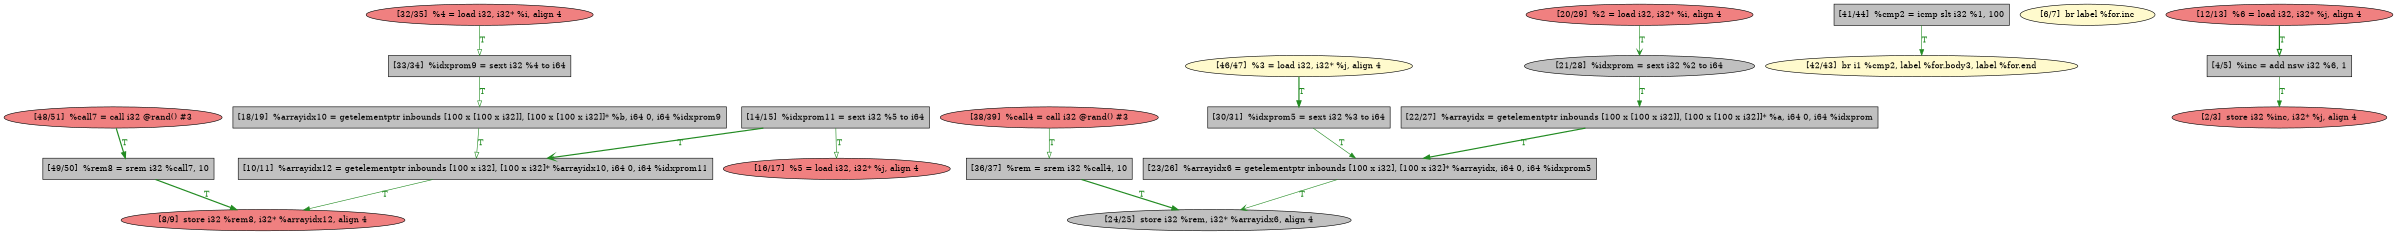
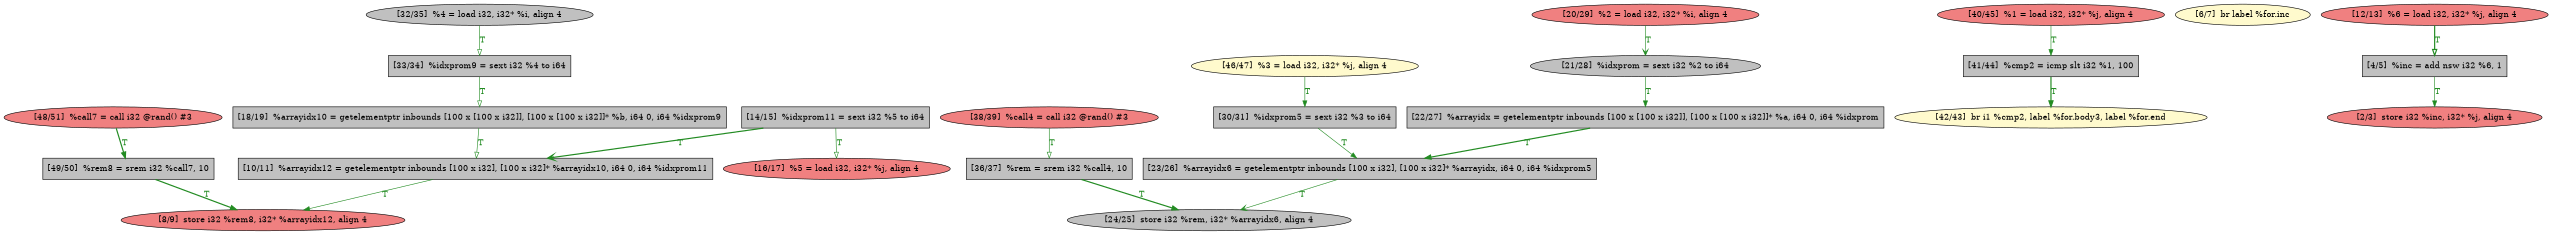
(480, 15) -> (480, 15)
none -> (2051, 15)
(1922, 37) -> (2051, 89)
(1299, 89) -> (1305, 89)
